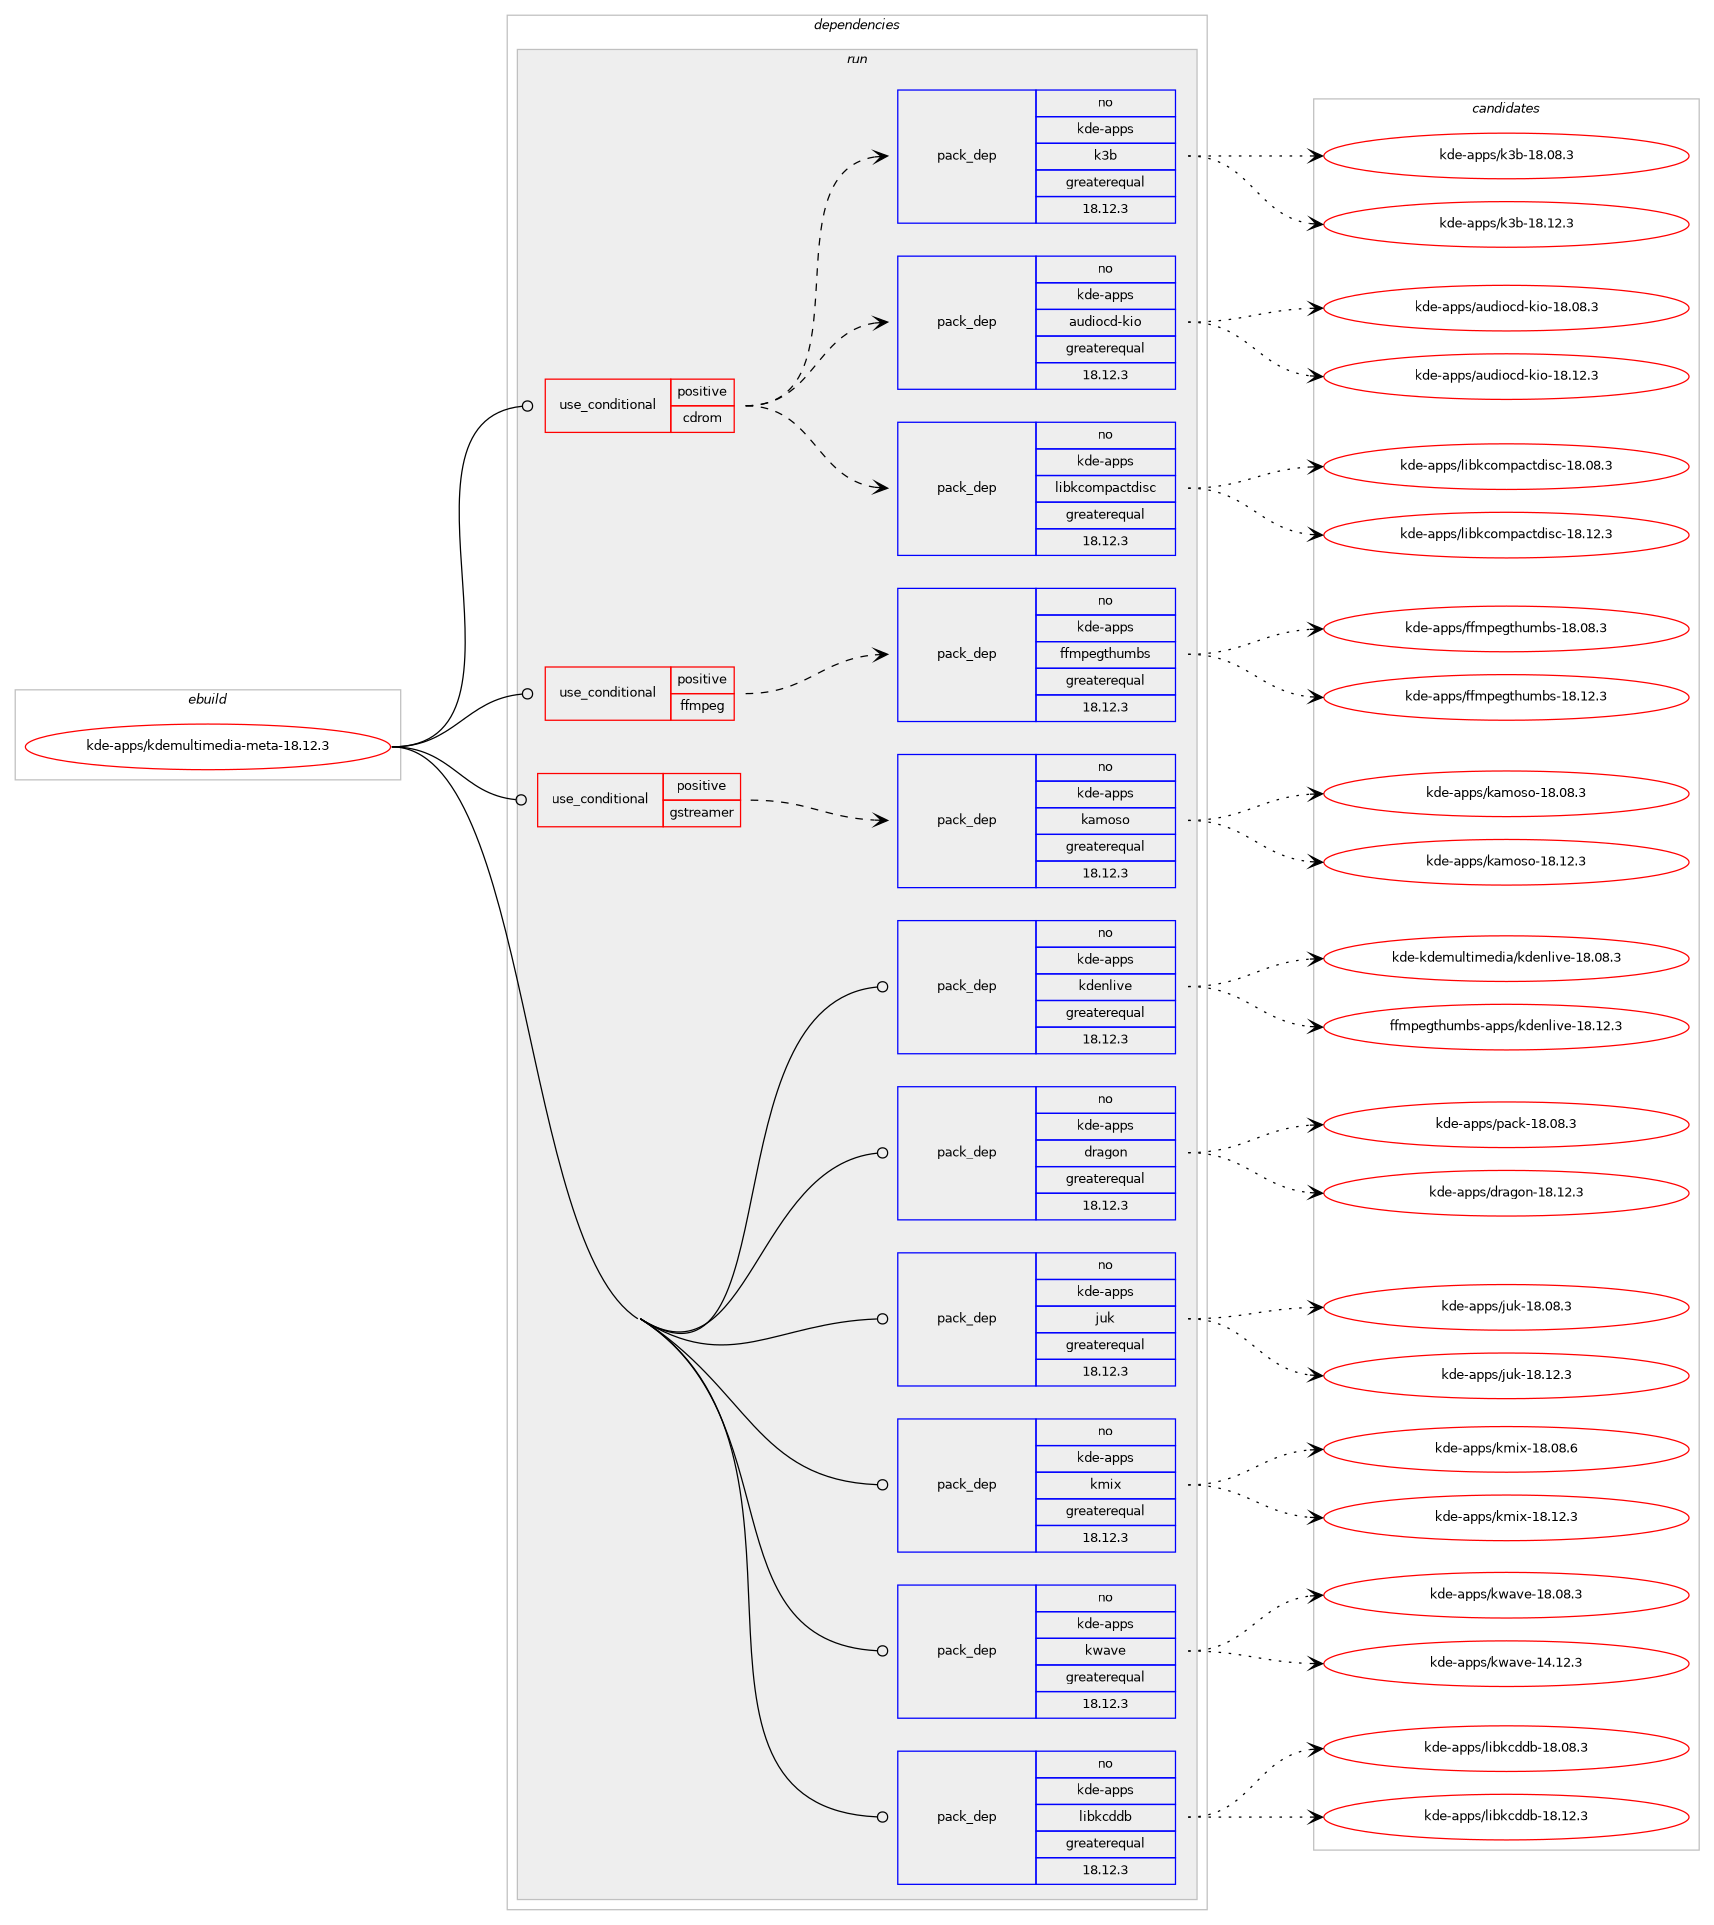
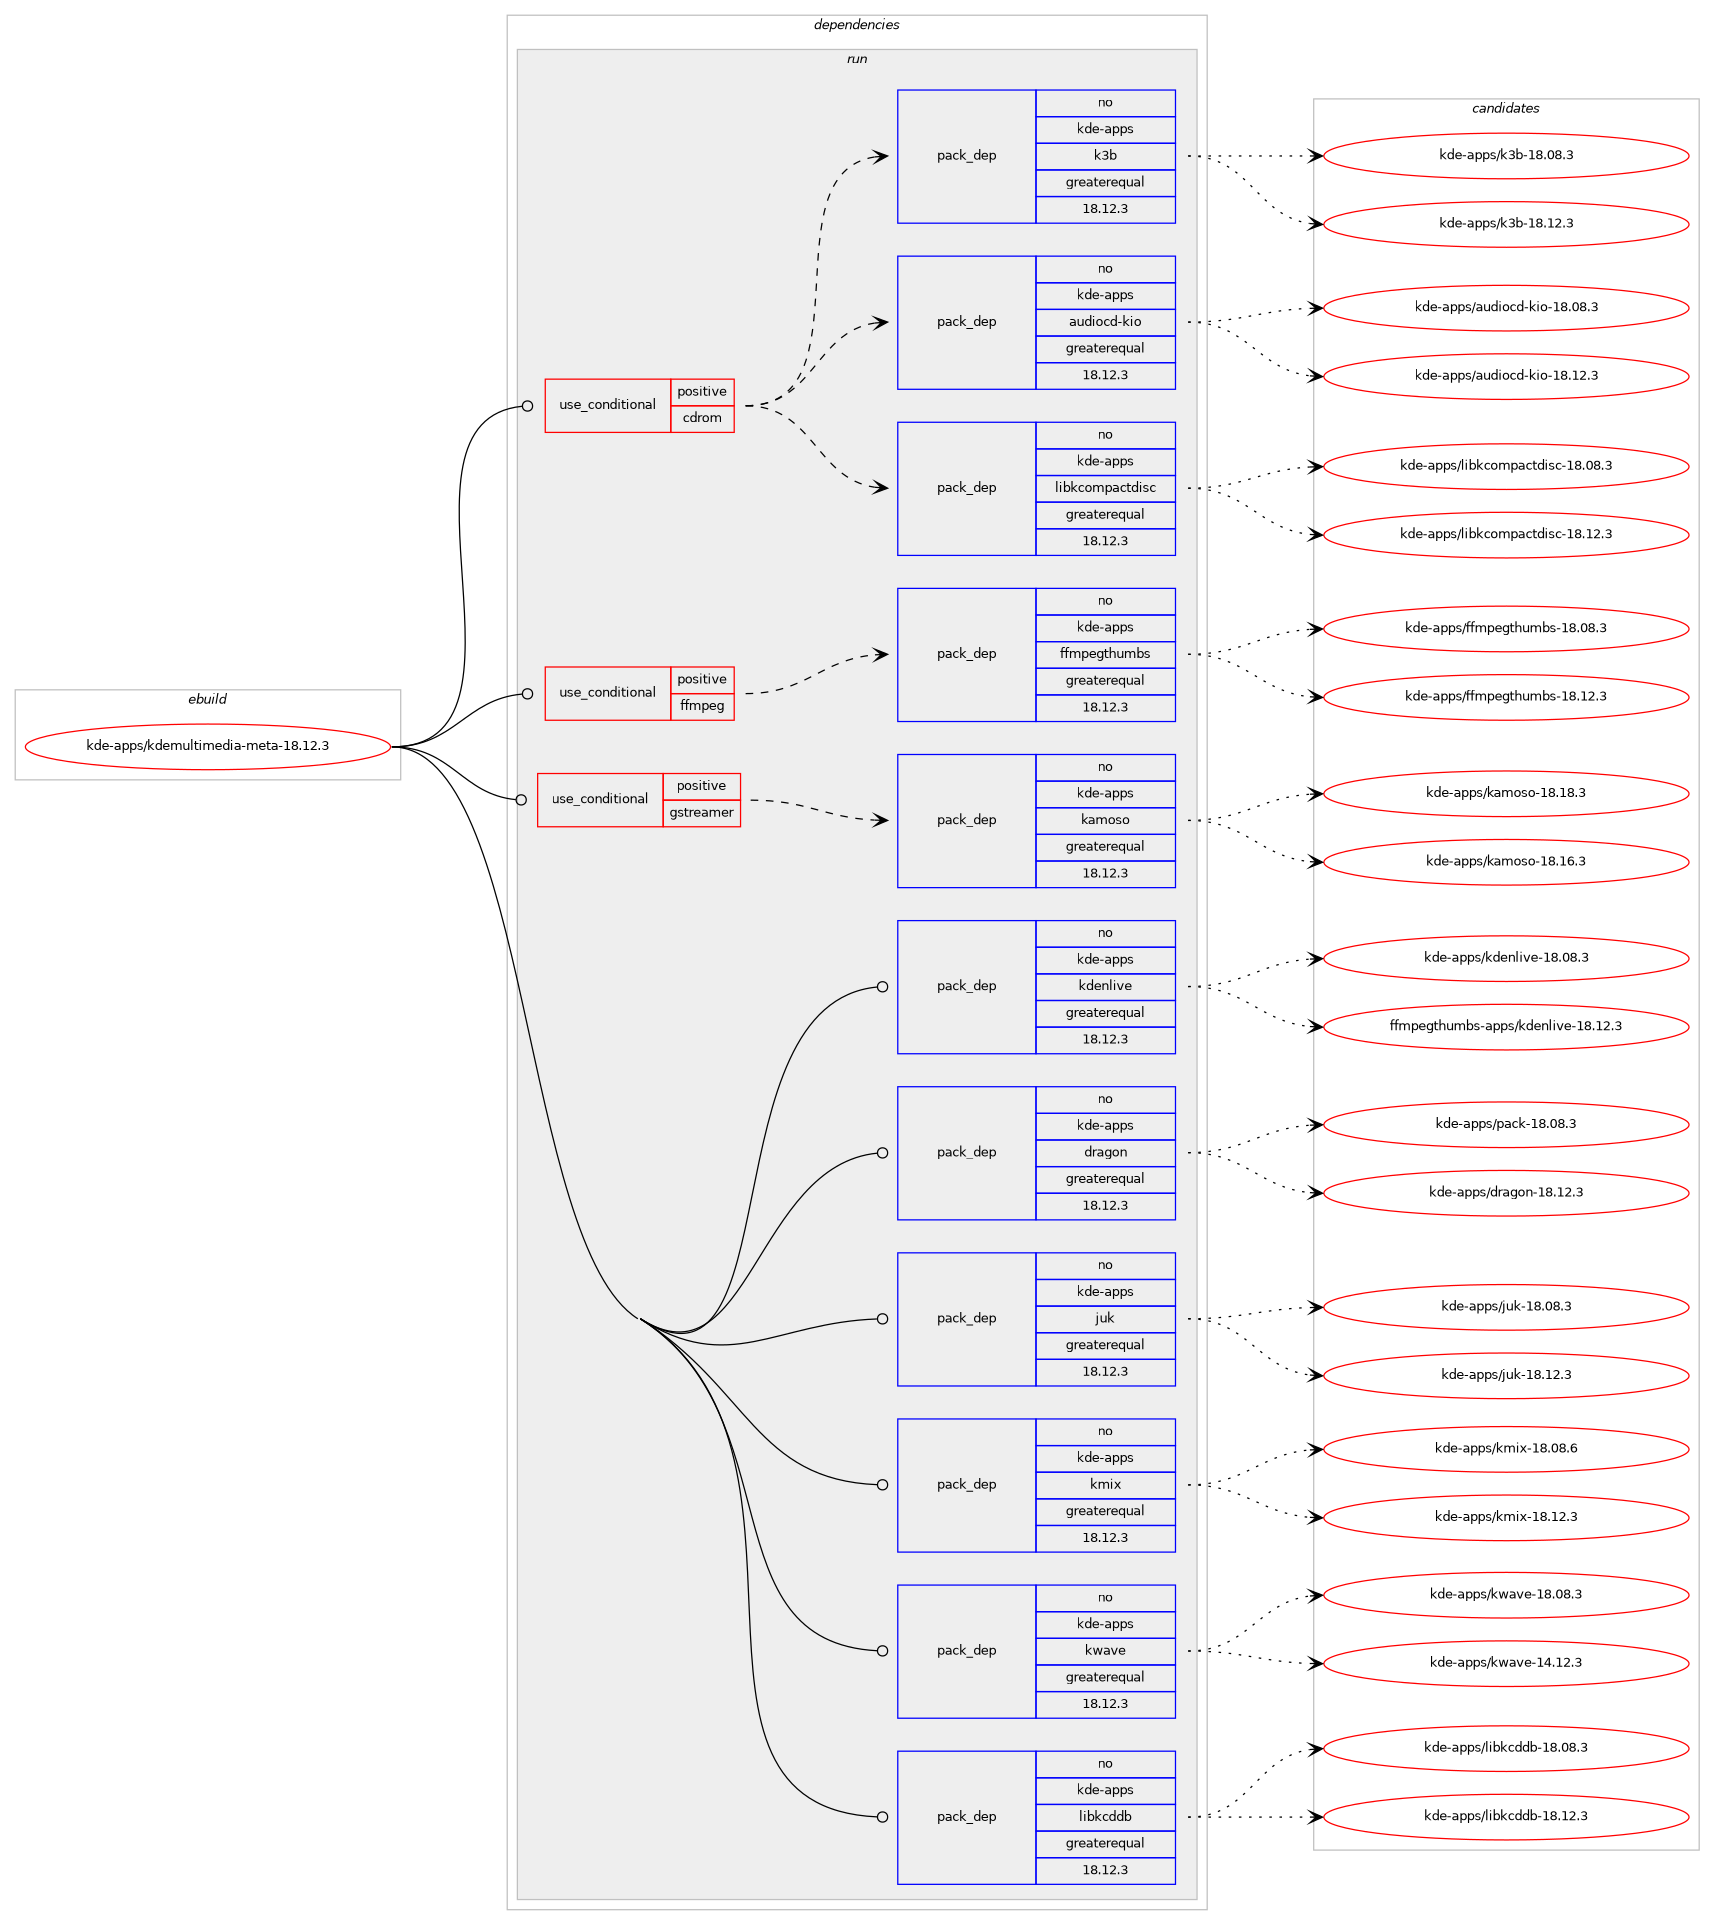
(1506, 794) -> (1506, 794)
(1506, 862) -> (1506, 862)
(1506, 959) -> (1506, 959)
